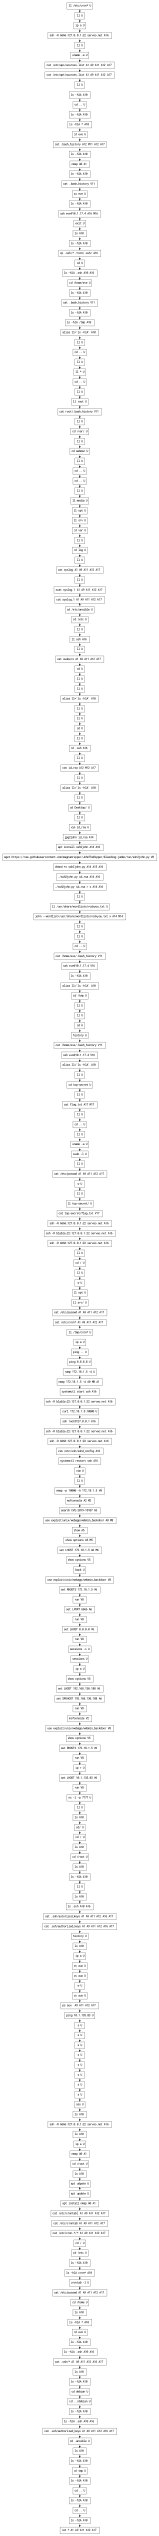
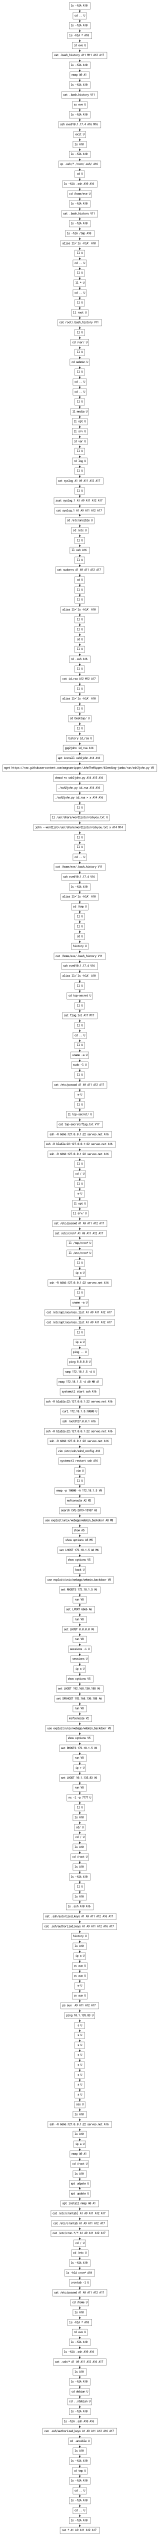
(80, 144) -> (80, 55)
(80, 828) -> (80, 738)
none -> (80, 1247)
